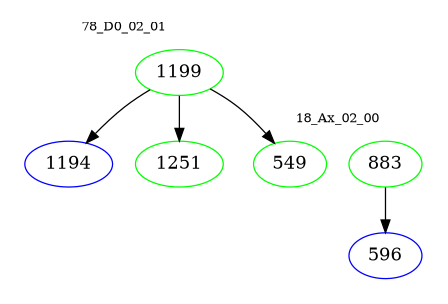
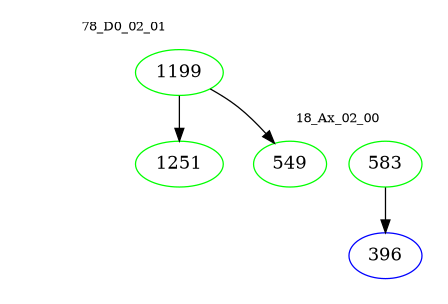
(69, 164) -> none
(385, 164) -> (385, 164)
(385, 256) -> (385, 256)
